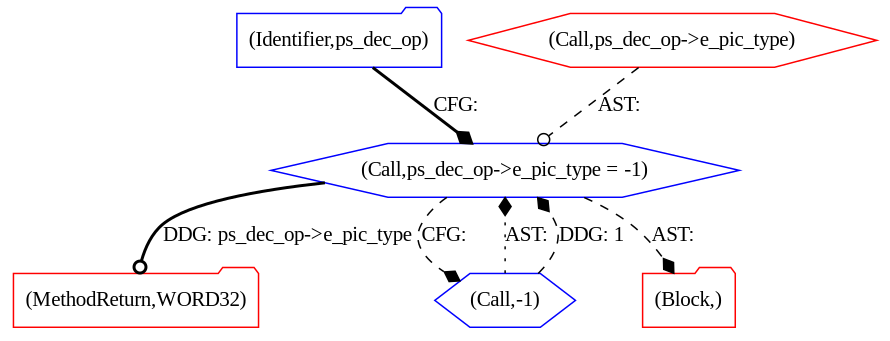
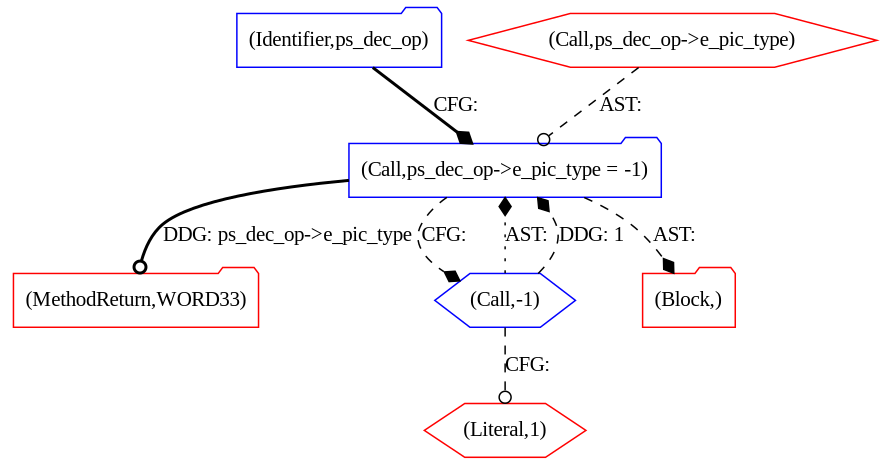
(505, 170) -> (505, 170)
(136, 300) -> (136, 300)
none -> (505, 430)
